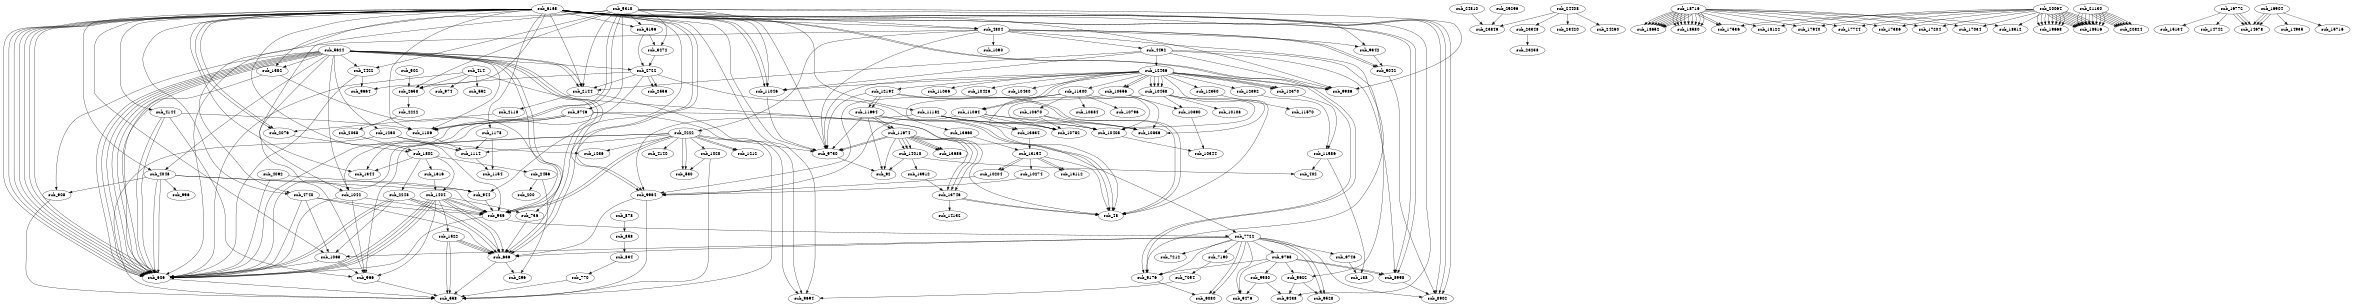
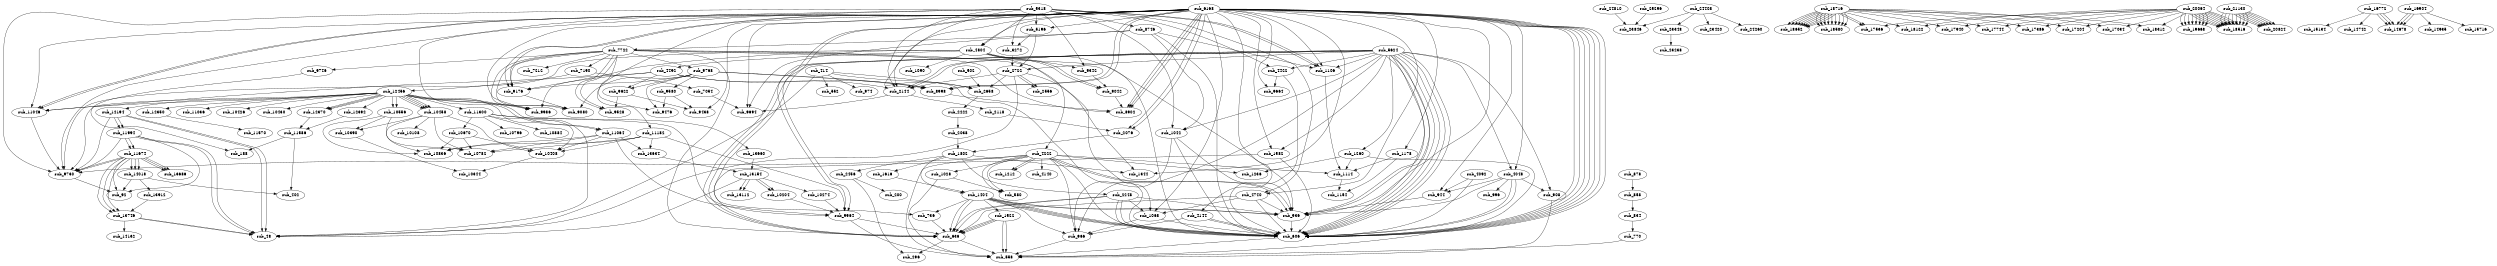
(1156, 59) -> (453, 88)
none -> (623, 78)
(295, 119) -> none
(866, 233) -> (1062, 62)
